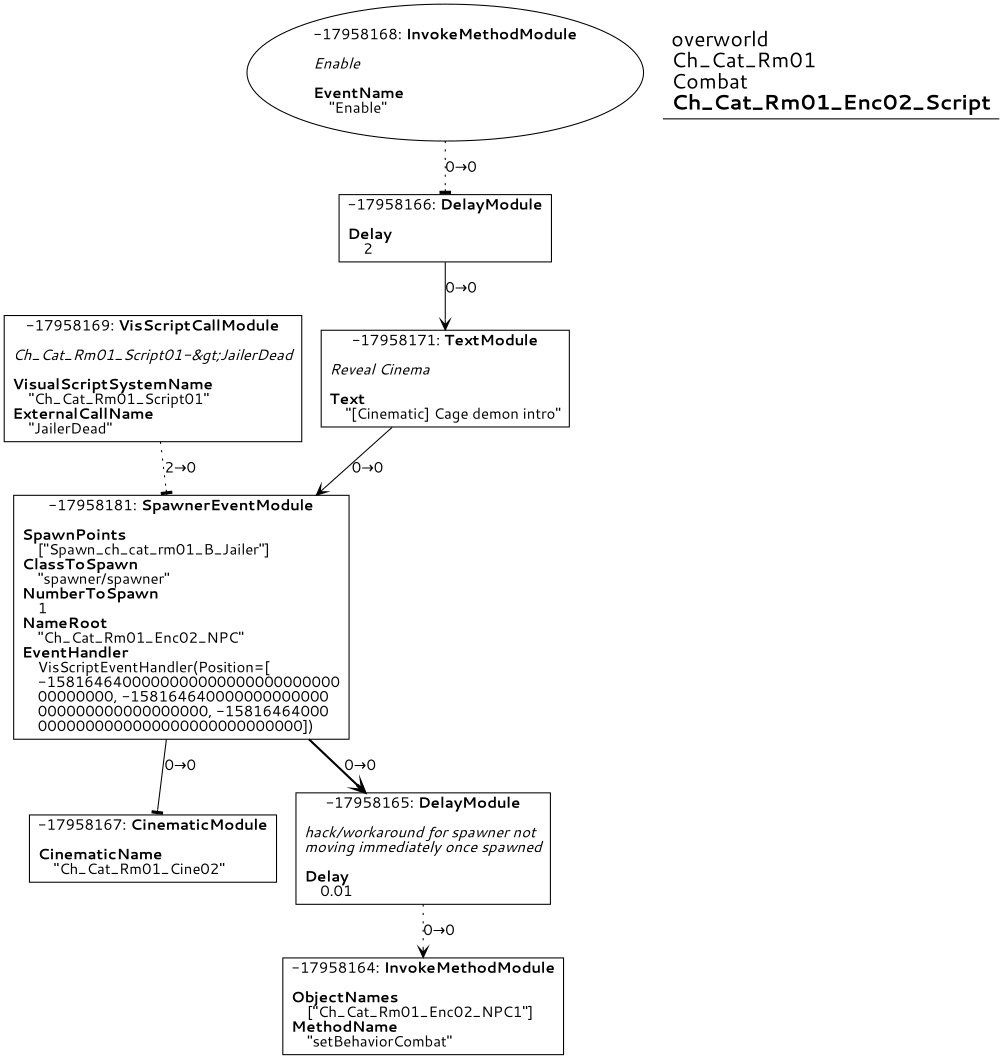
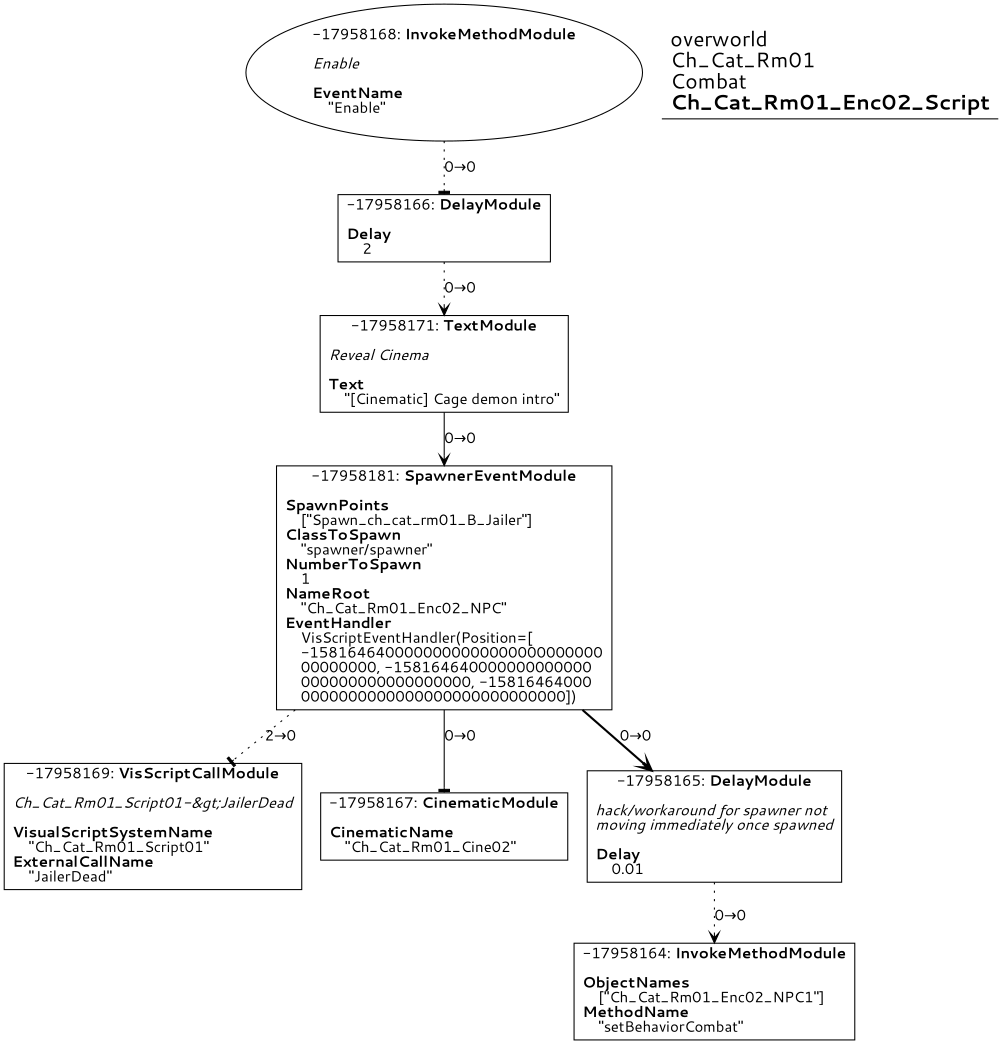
(445, 291) -> (444, 283)
(163, 466) -> (265, 735)
